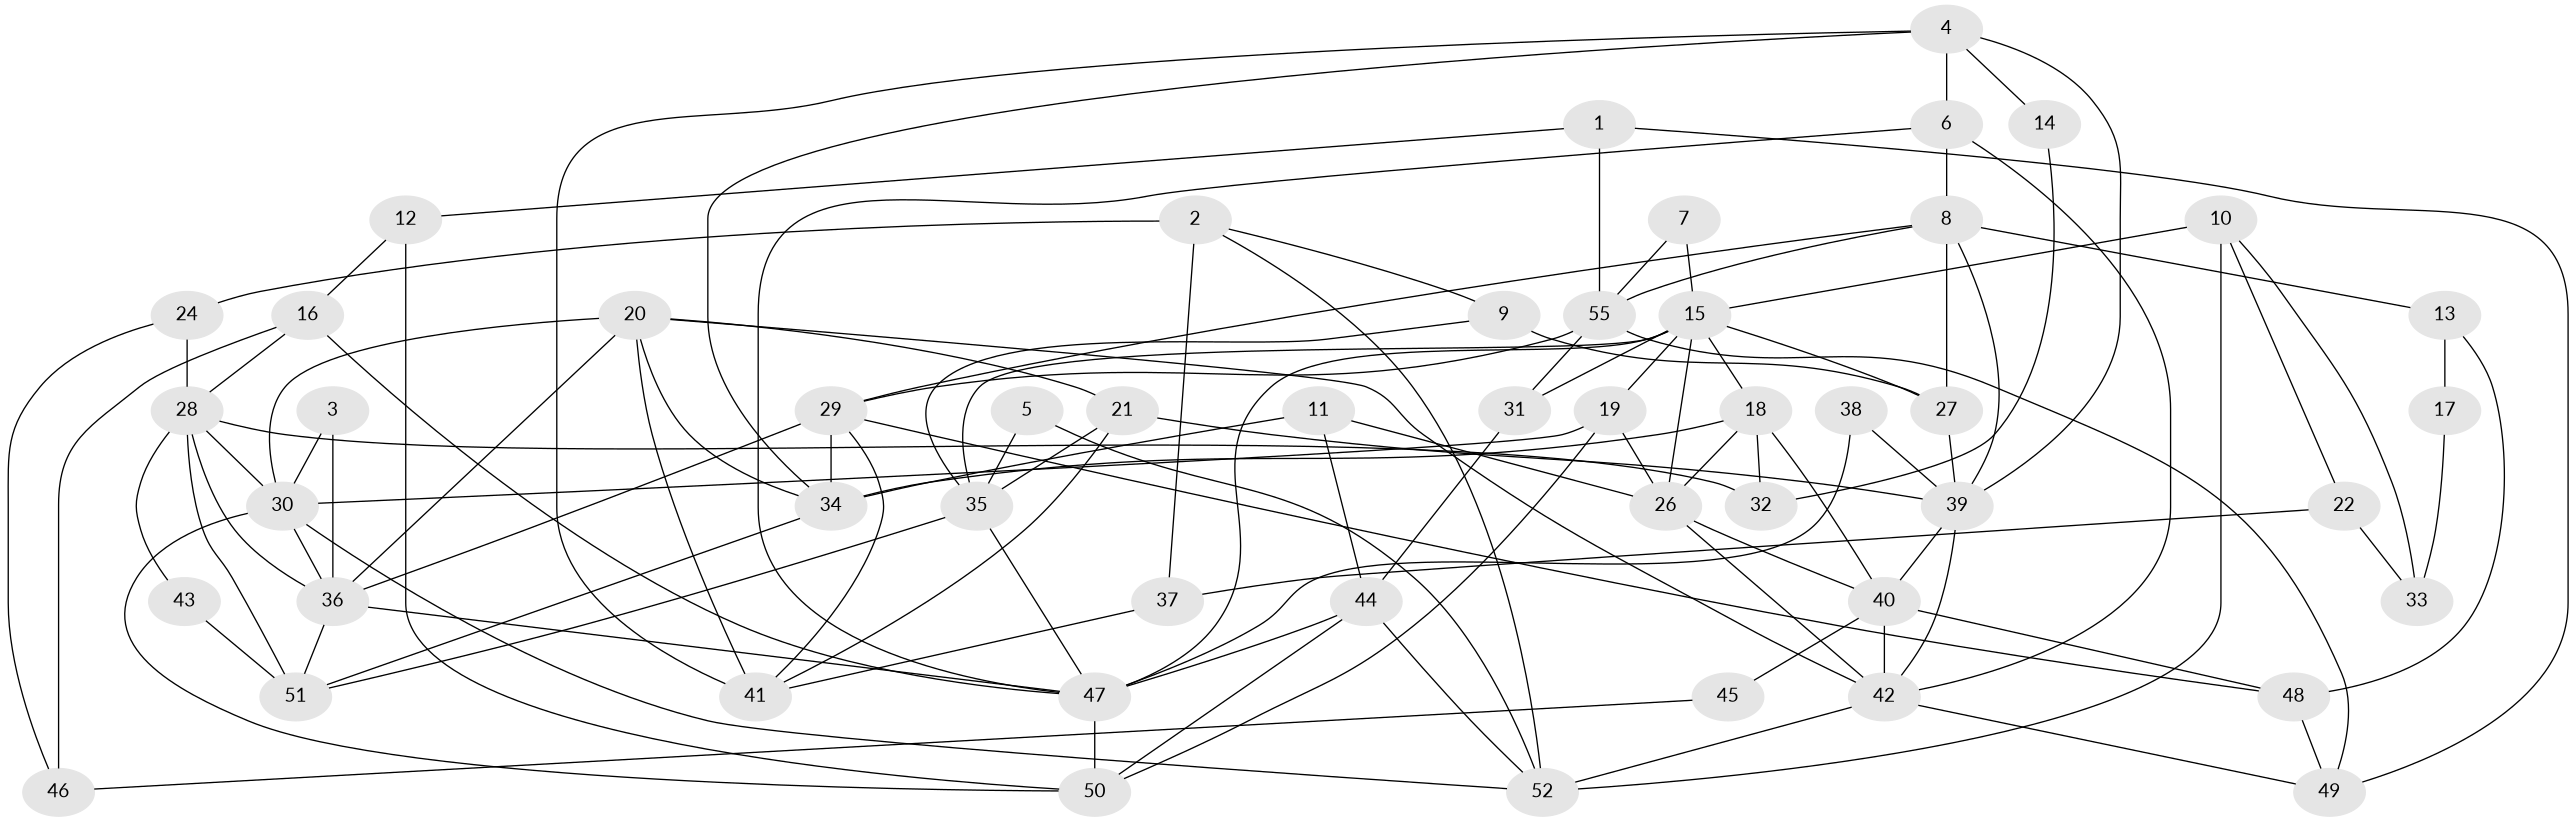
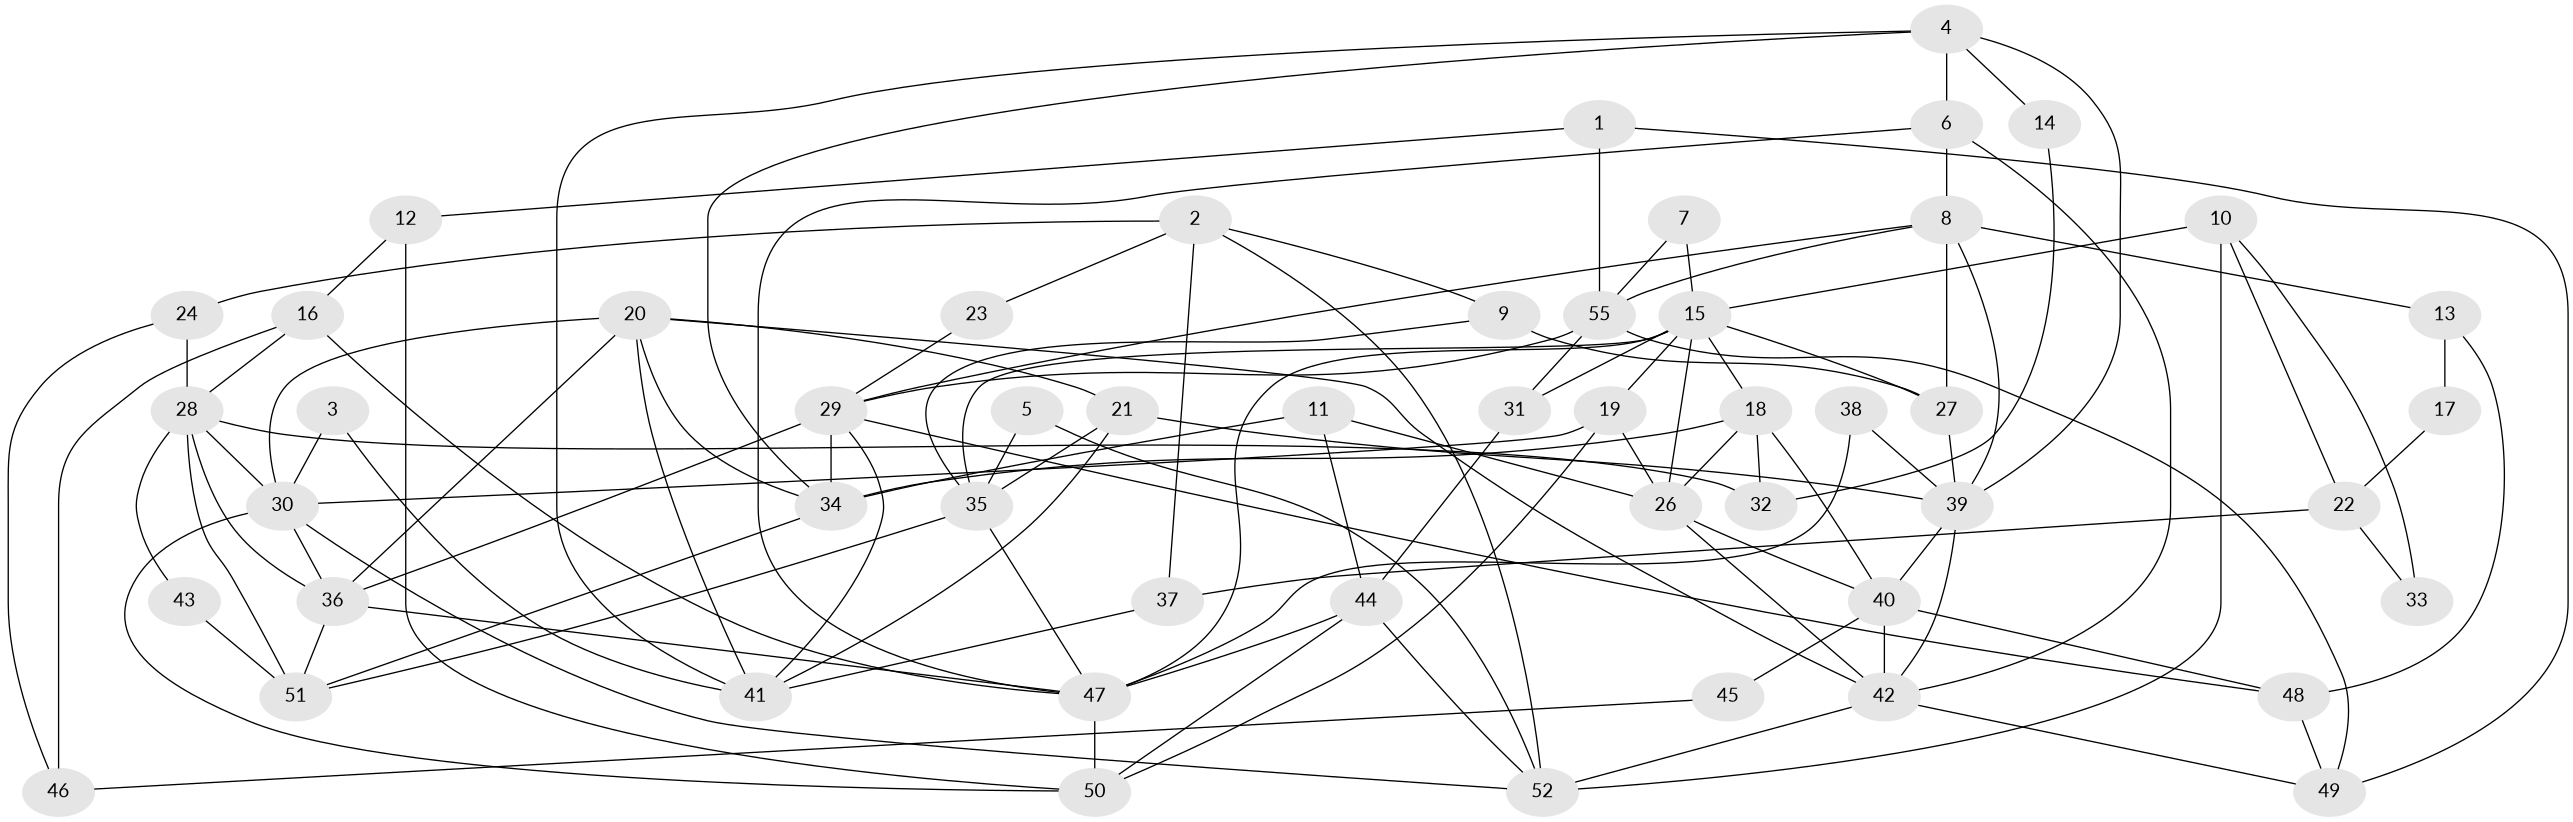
none -> (977, 315)
(2439, 507) -> (2395, 458)
(333, 513) -> (506, 603)
